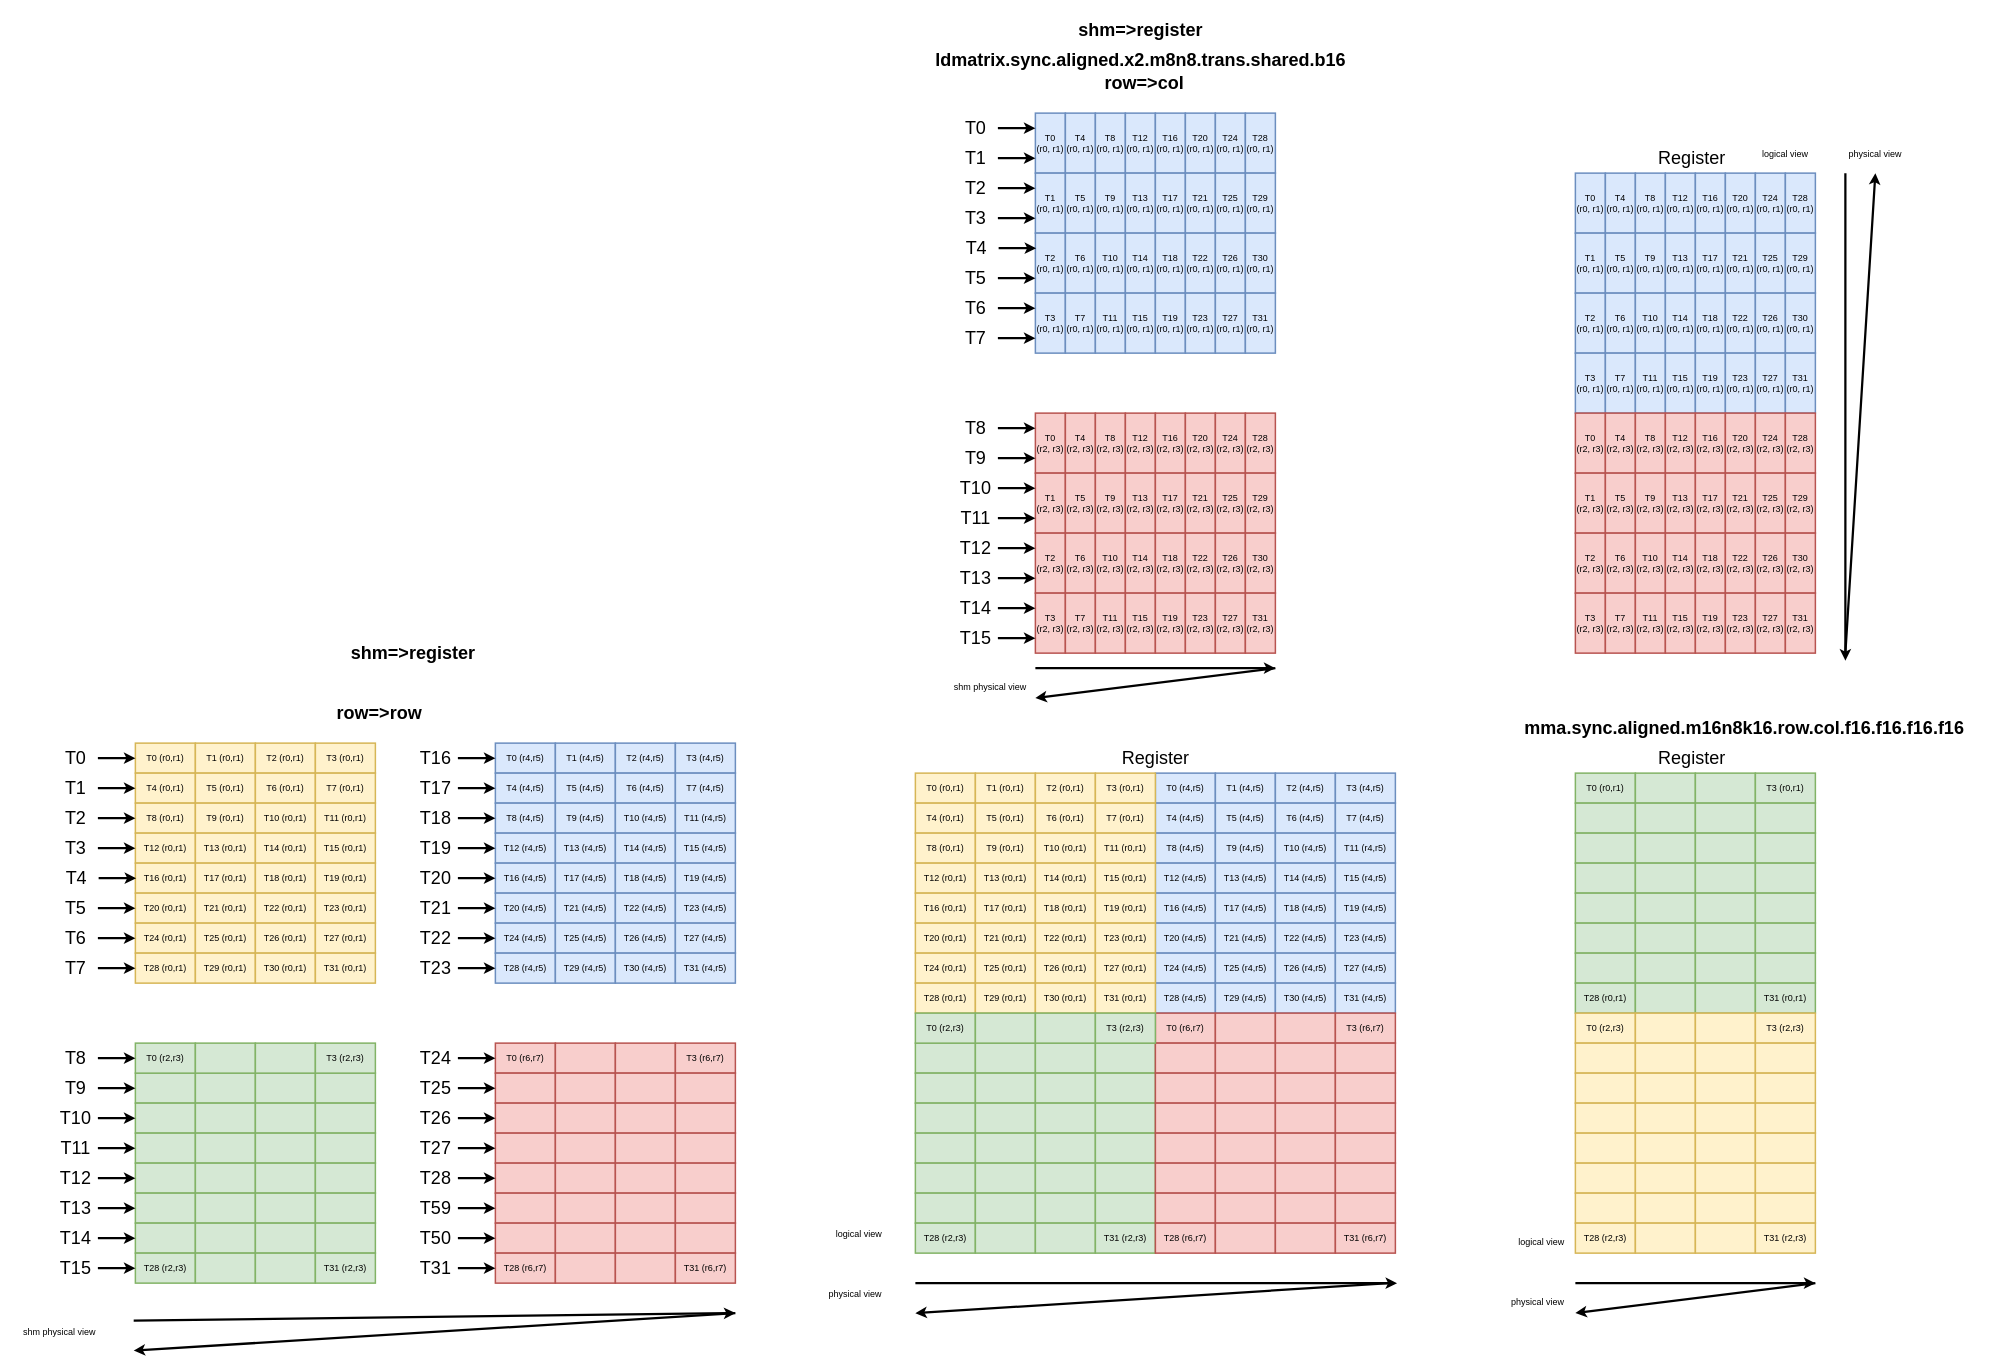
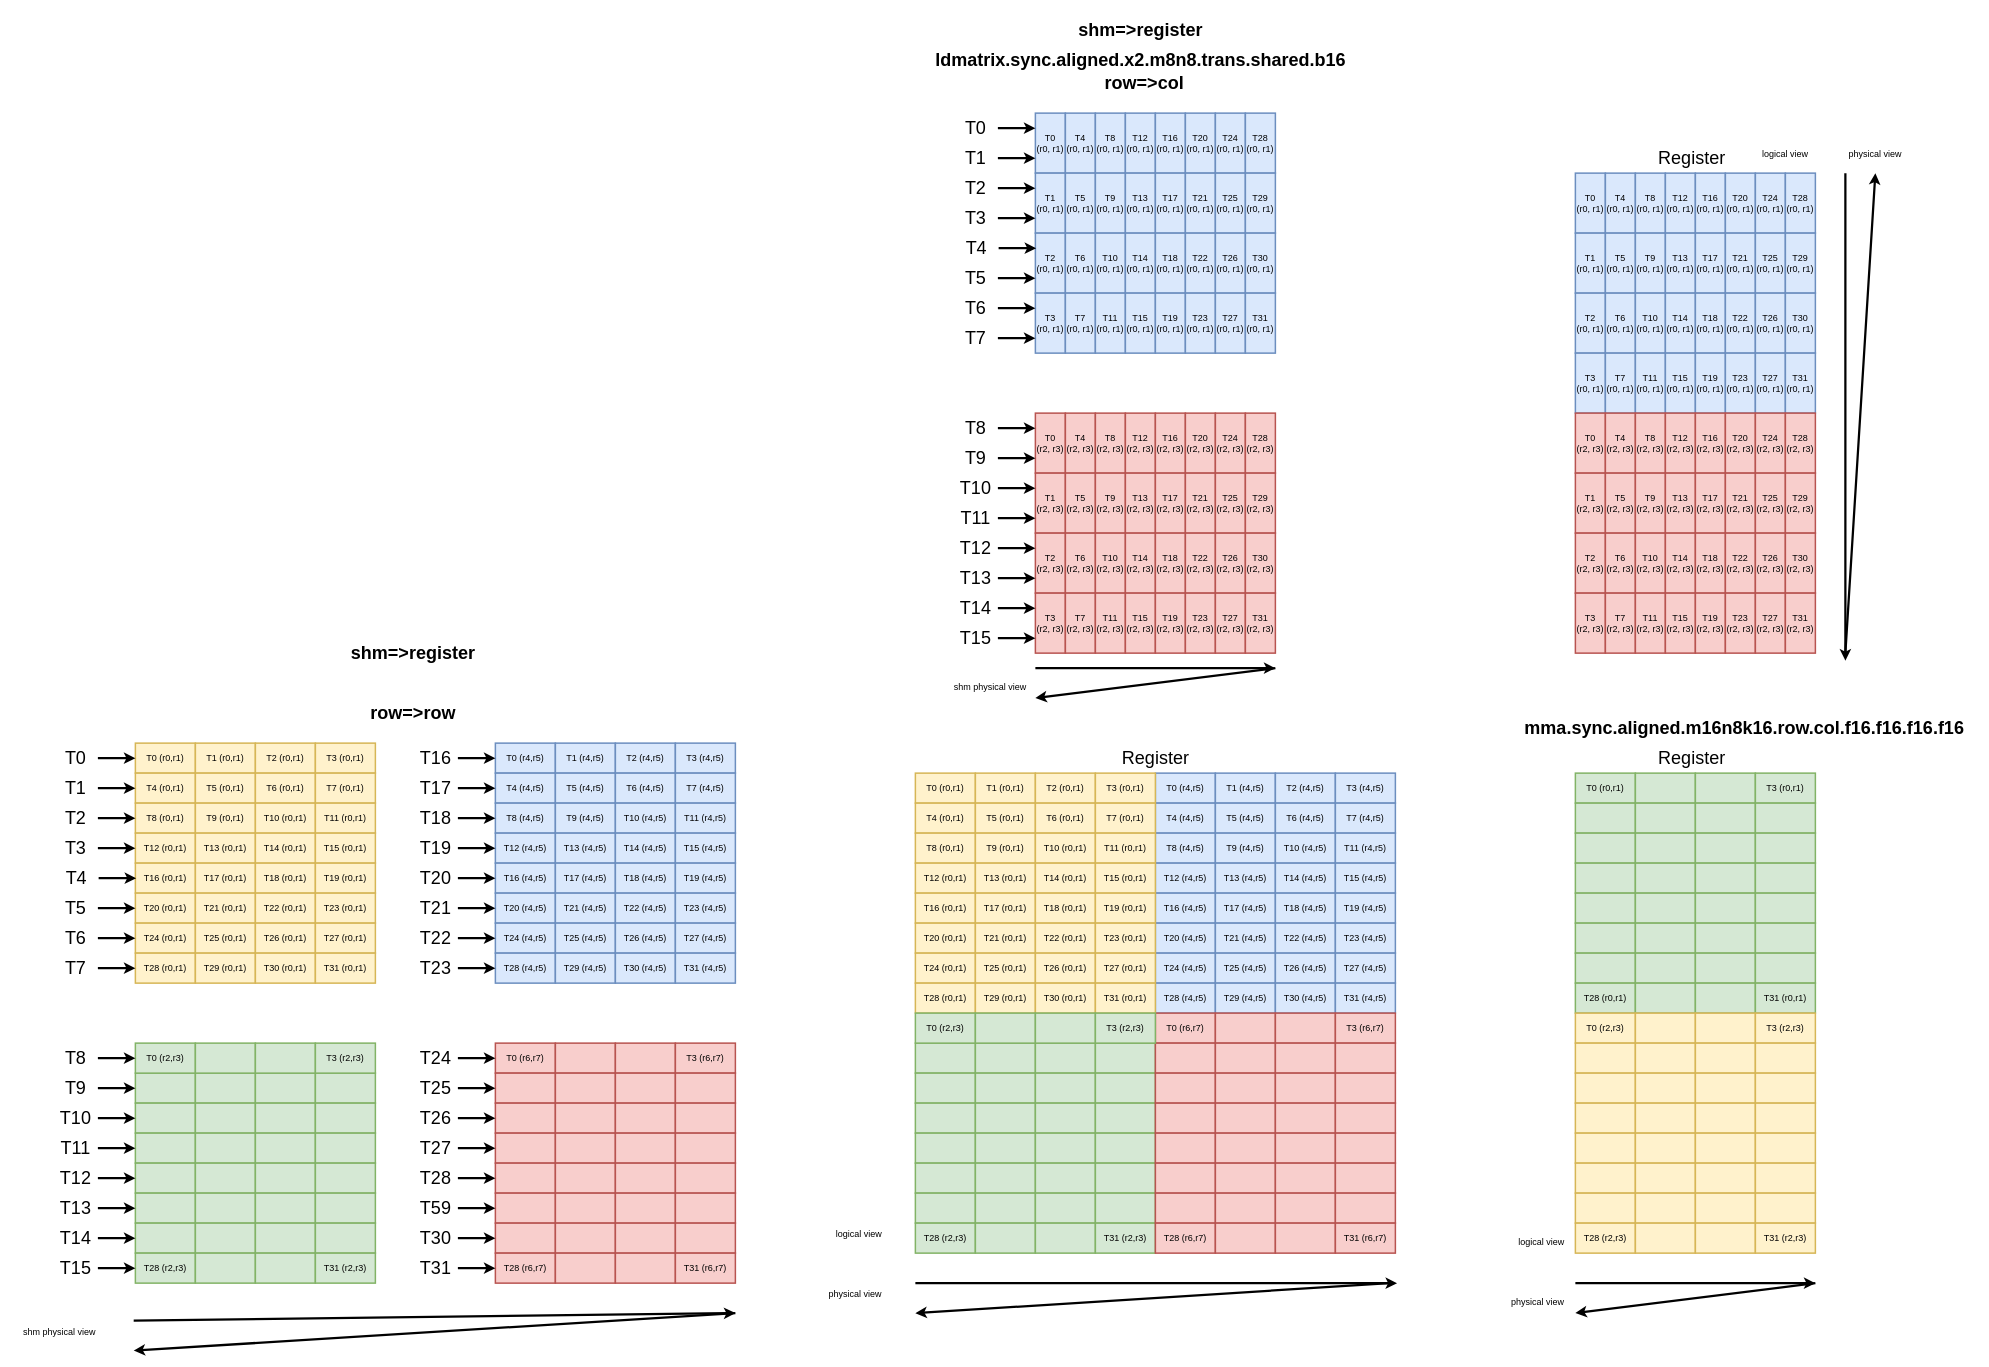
(379, 713) -> (413, 713)
(436, 1238) -> (436, 1238)
